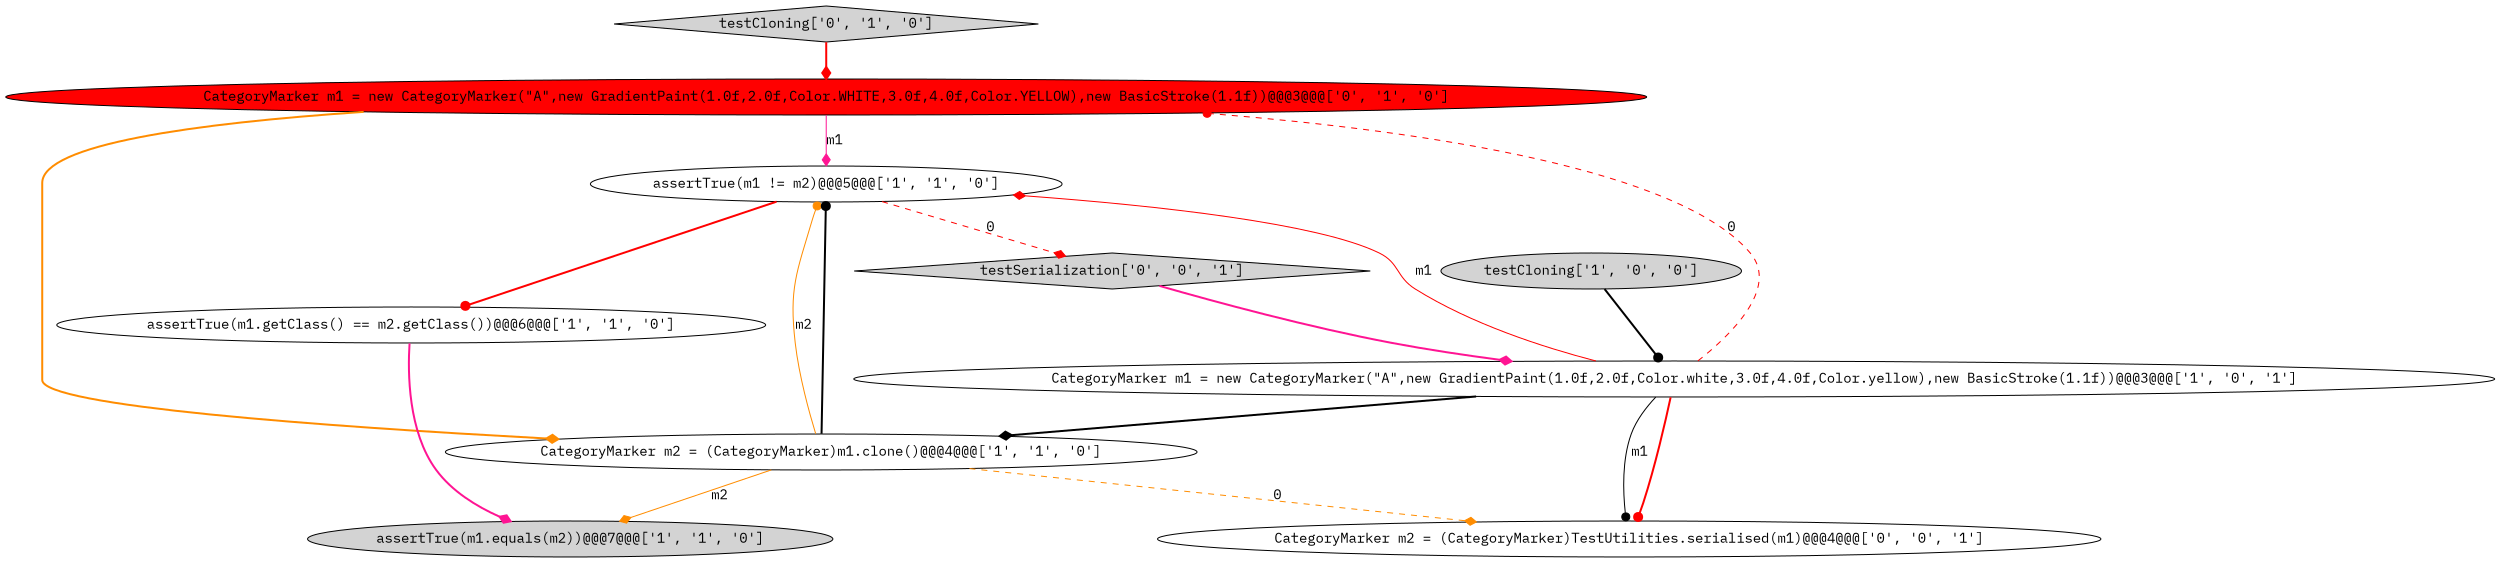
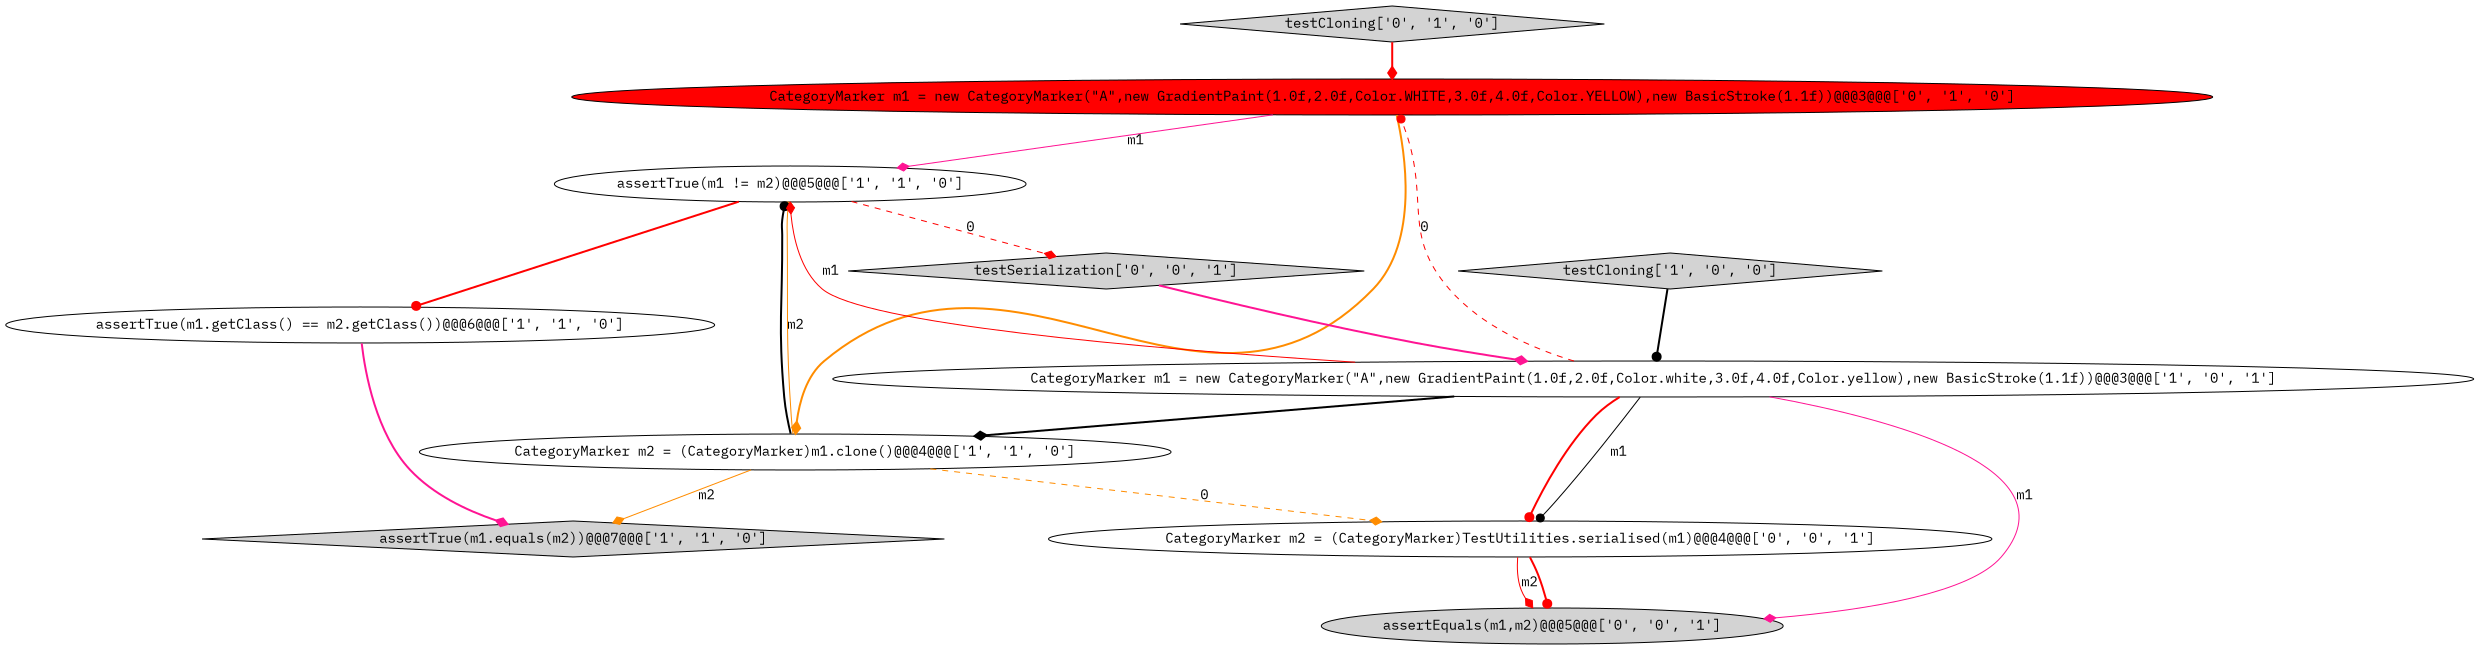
(1591, 271) -> (1670, 271)
(570, 539) -> (573, 539)
none -> (1552, 626)
